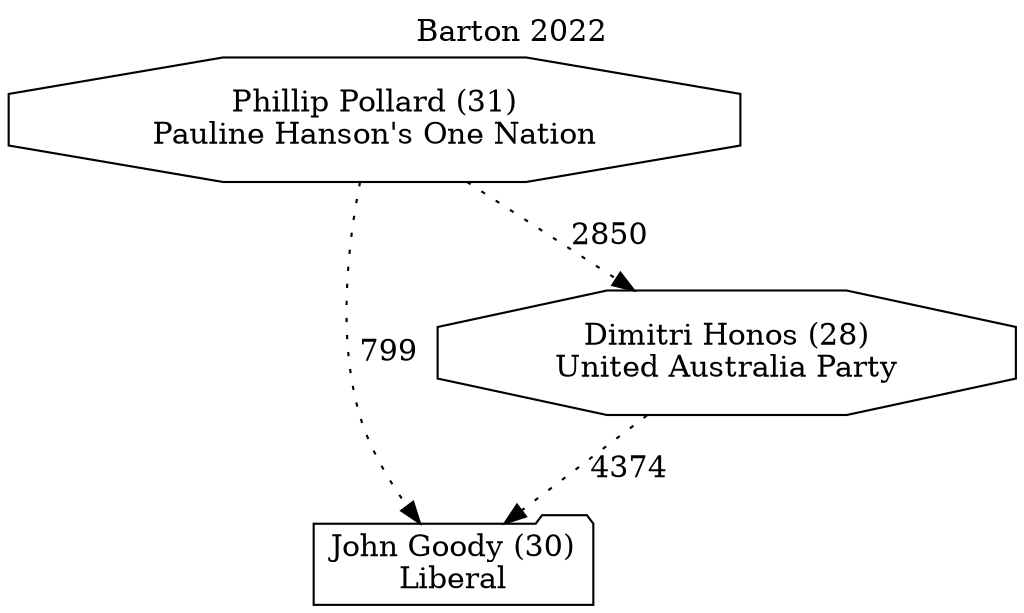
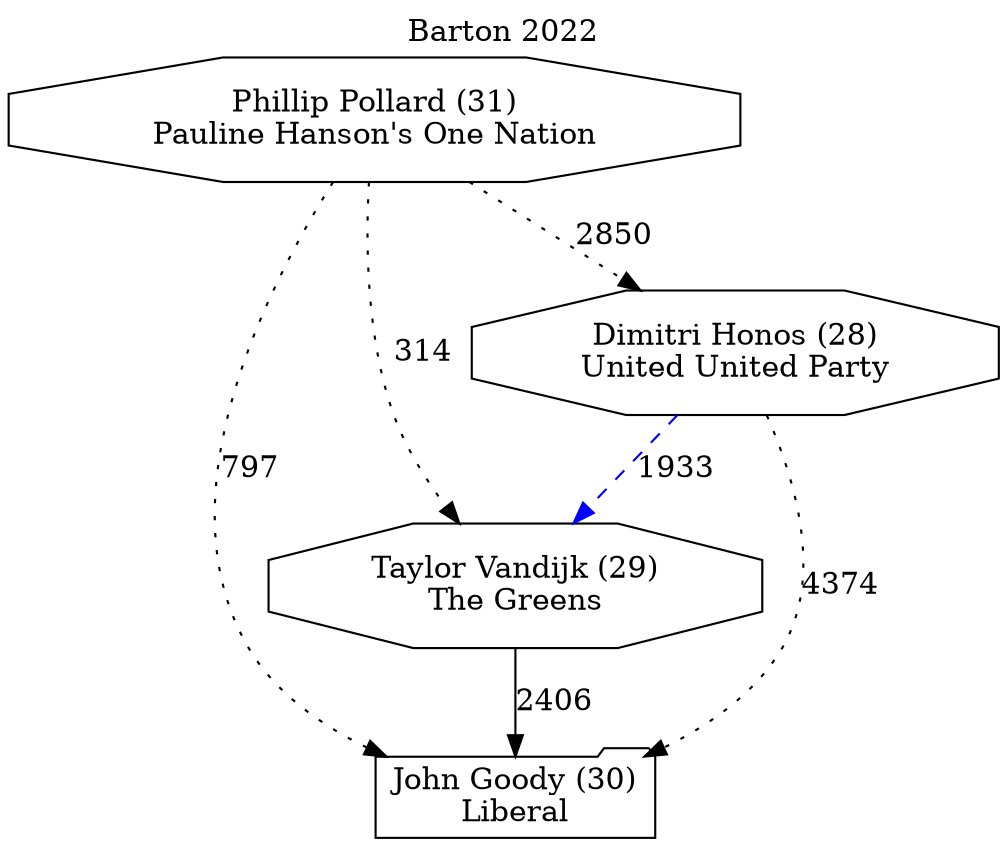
(389, 353) -> (251, 469)
(727, 353) -> (735, 353)
none -> (515, 586)
